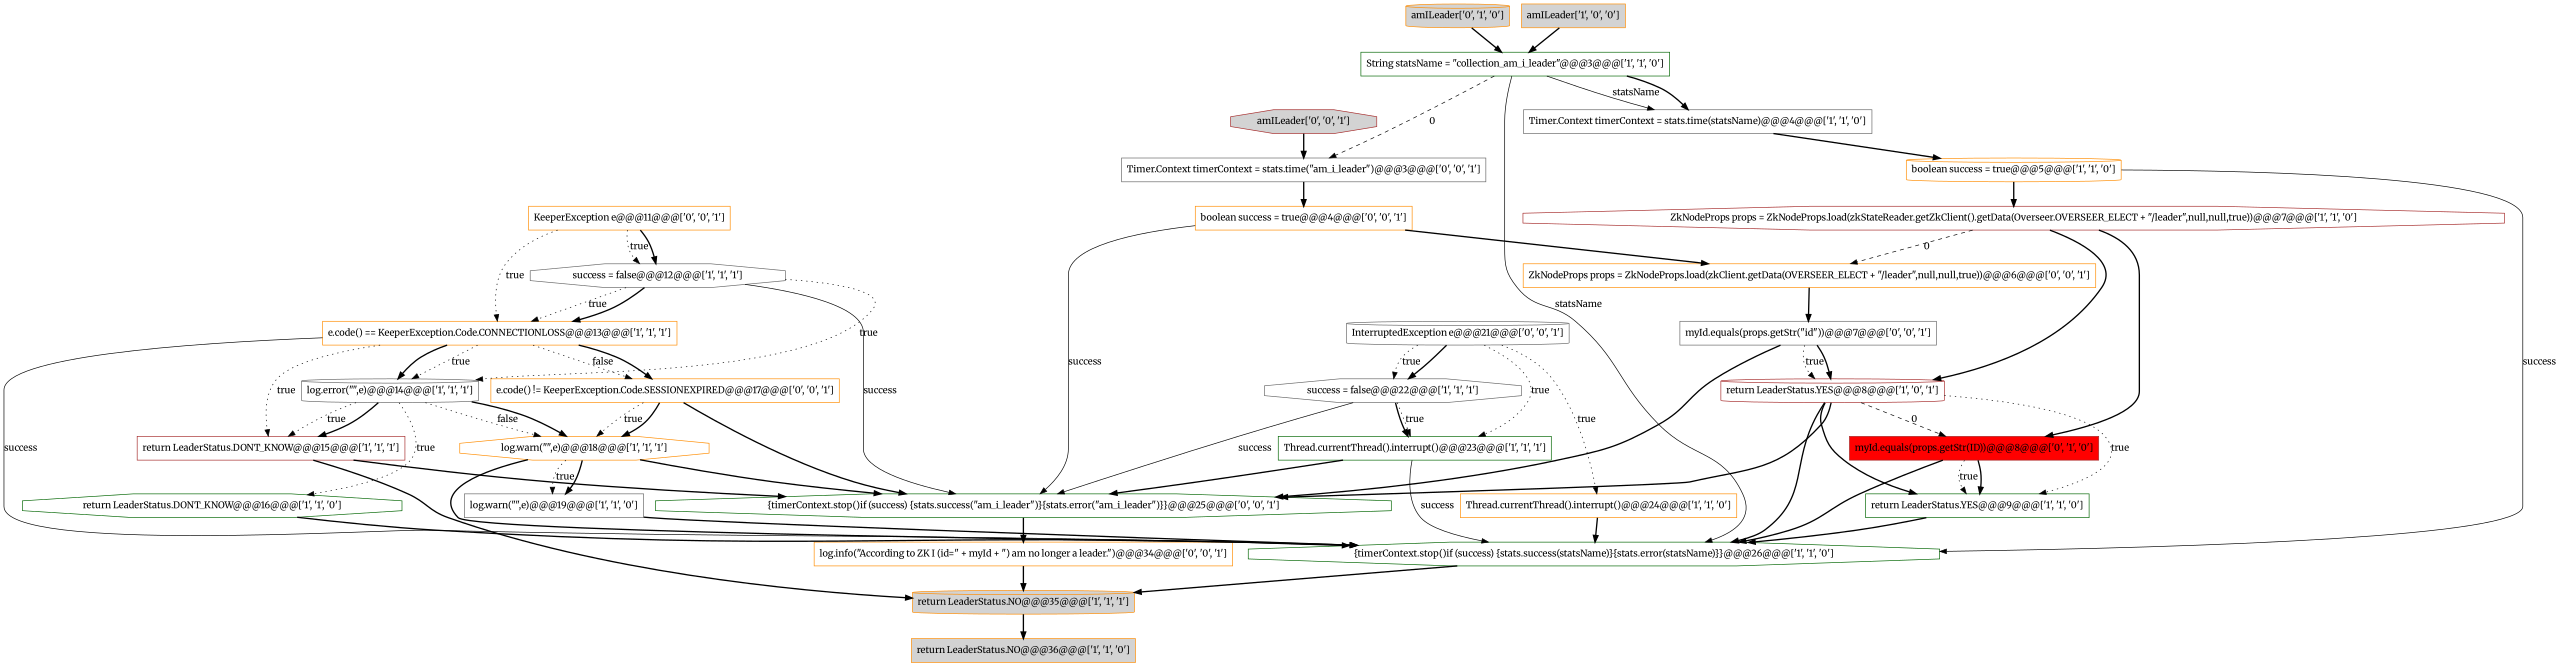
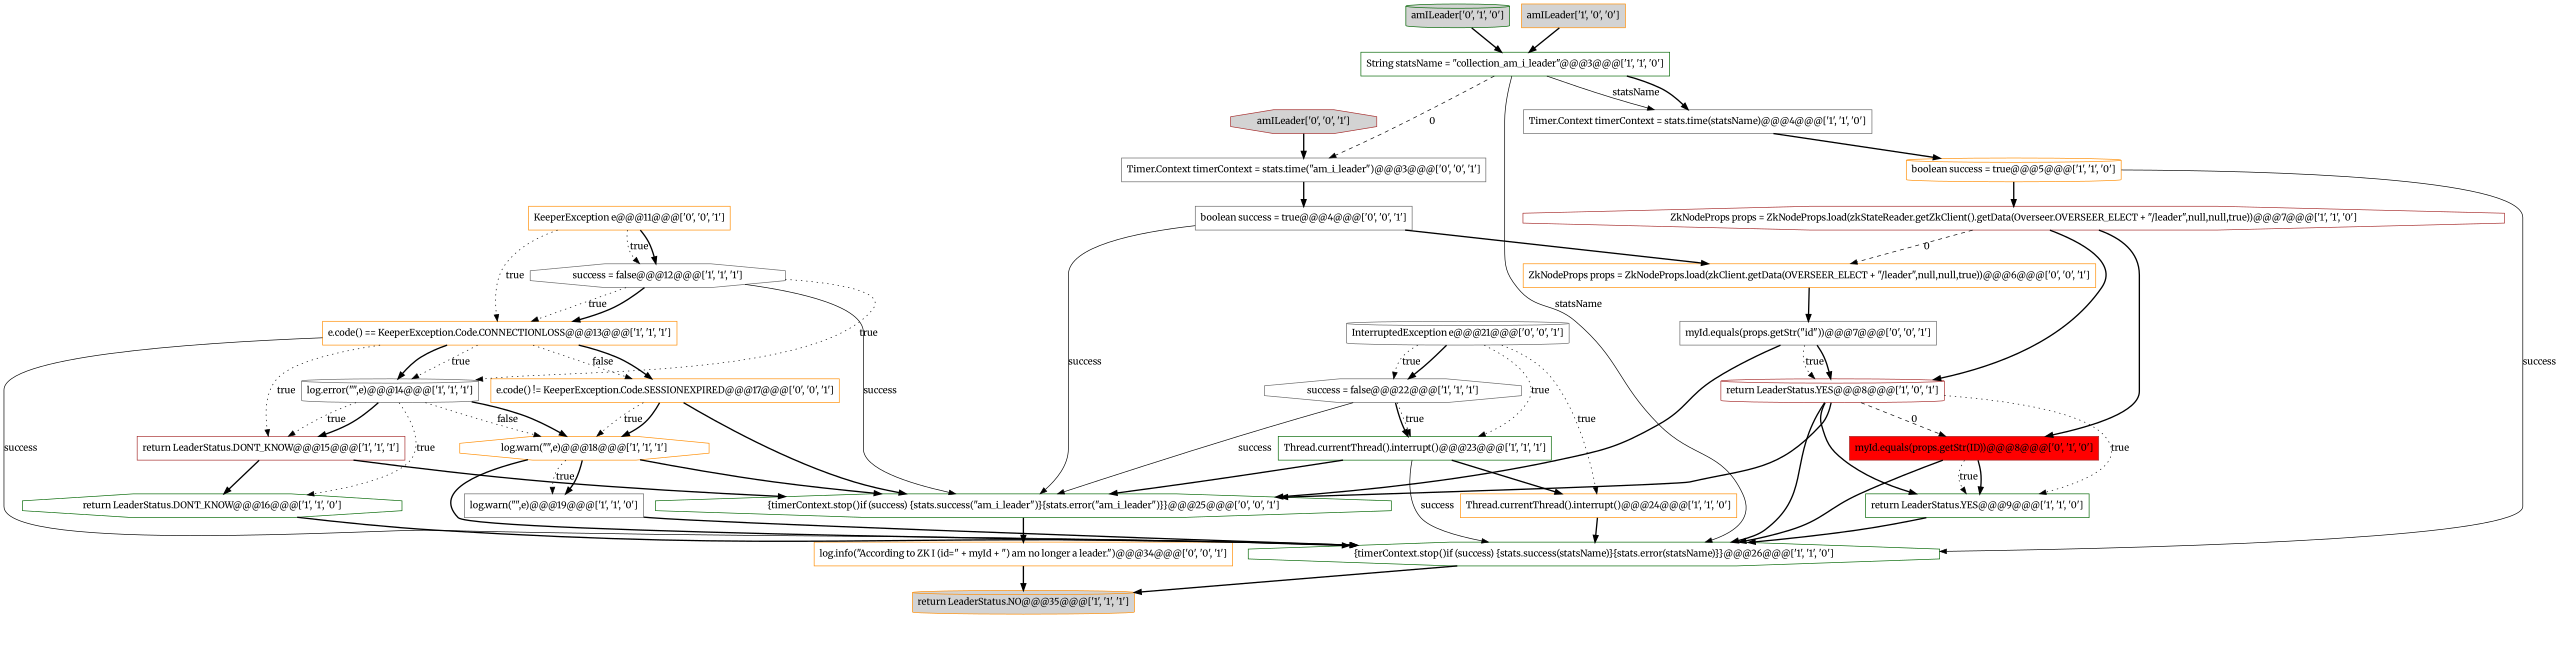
(1458, 16) -> (1458, 16)
(1304, 218) -> (1304, 218)
none -> (1504, 476)
(602, 559) -> (244, 475)
(1023, 651) -> none
